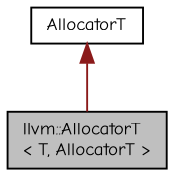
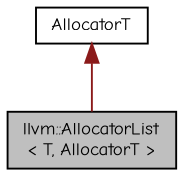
(87, 140) -> (92, 140)
